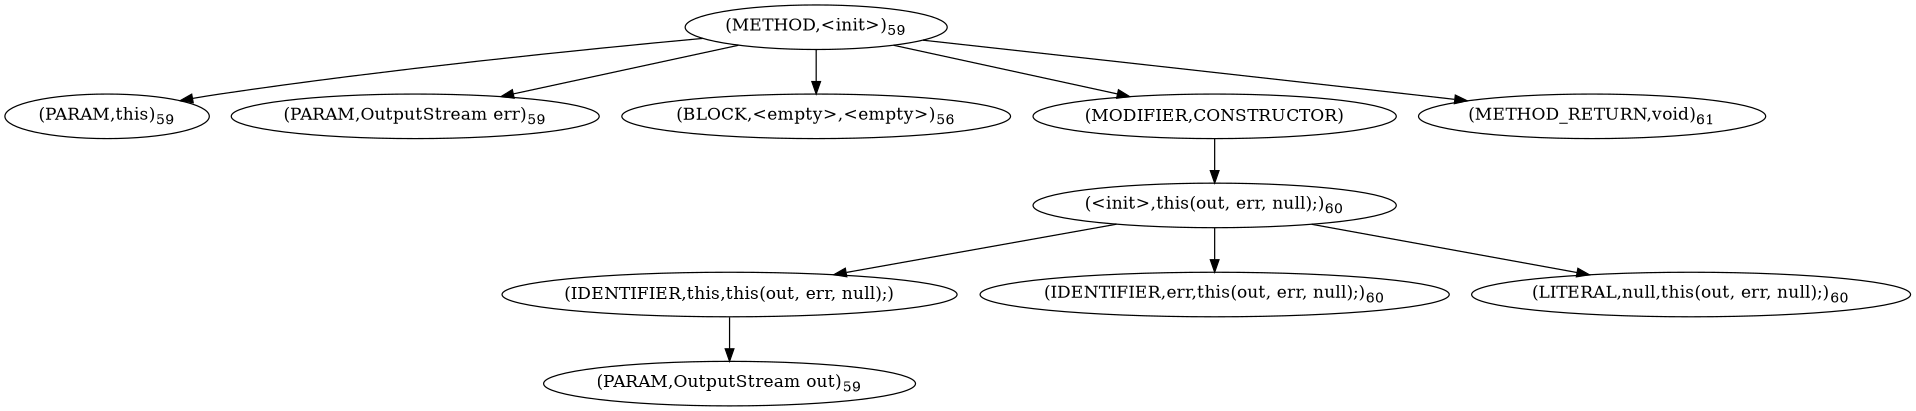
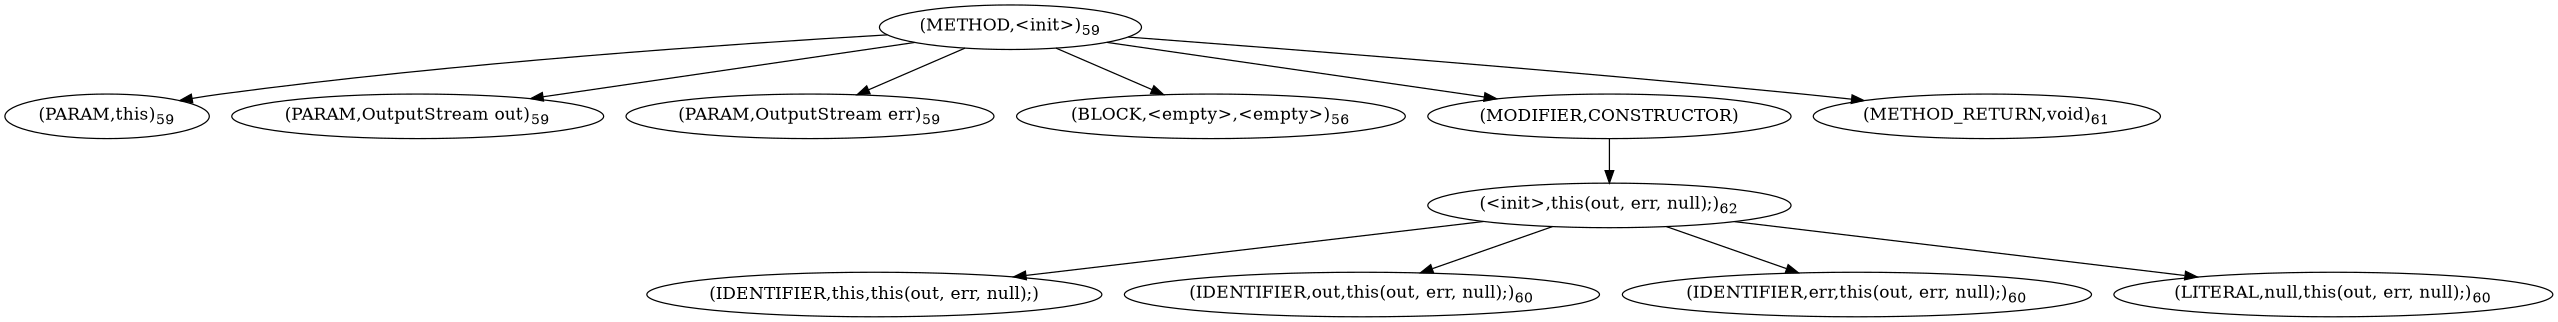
(1335, 204) -> (1729, 204)
none -> (1362, 295)
(730, 333) -> (729, 70)
